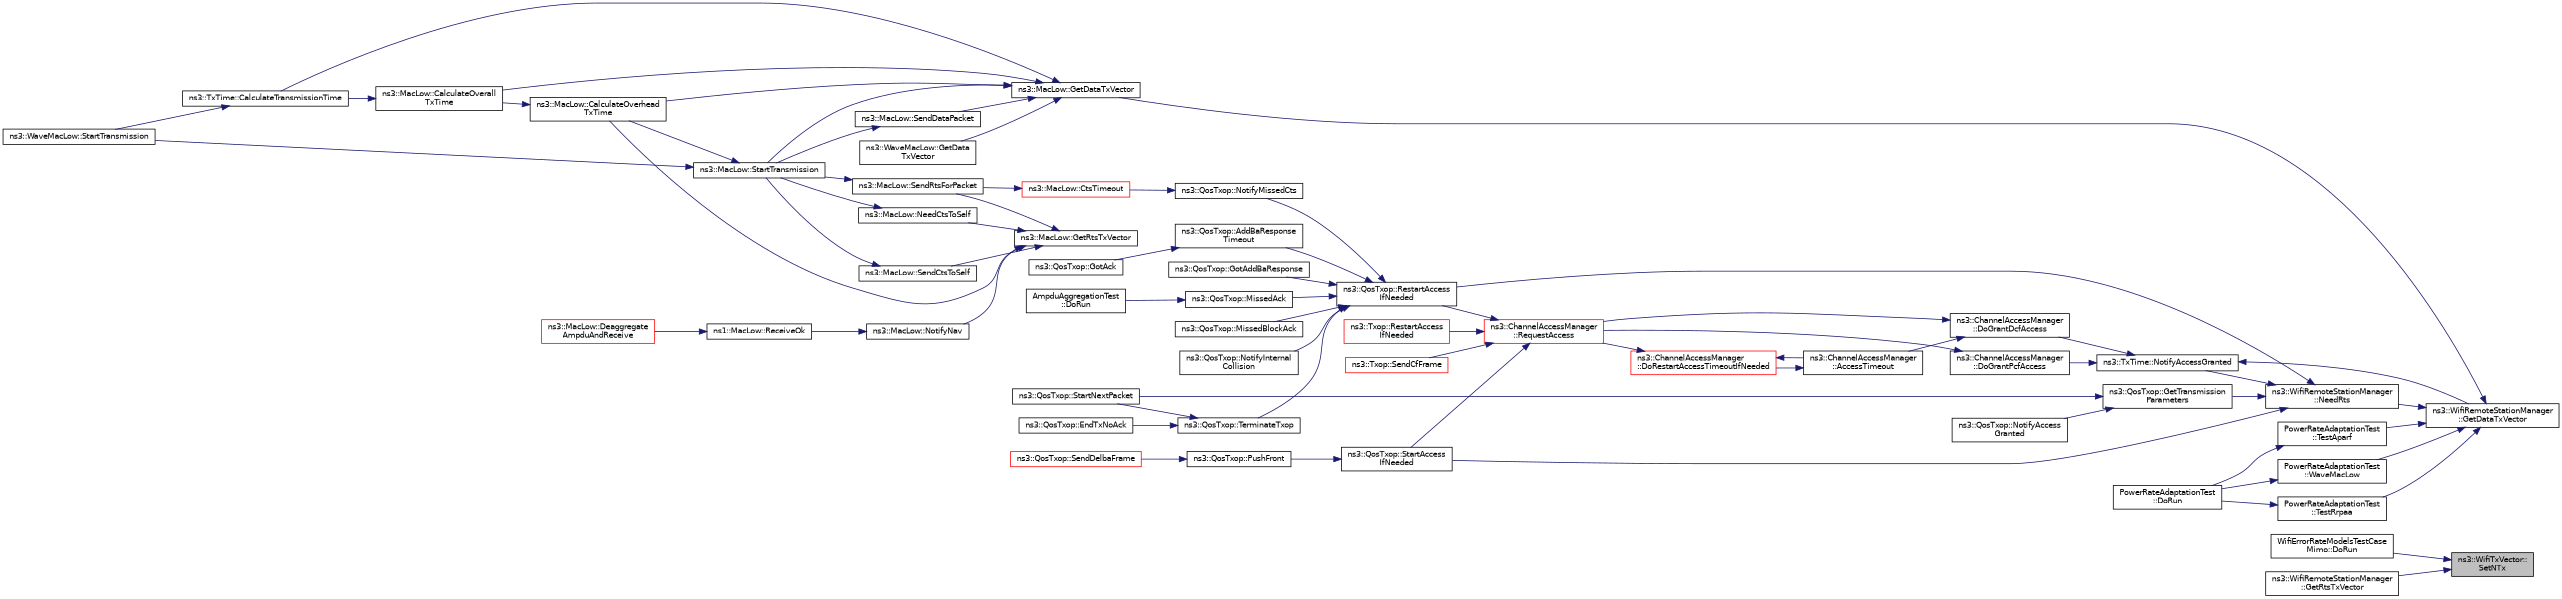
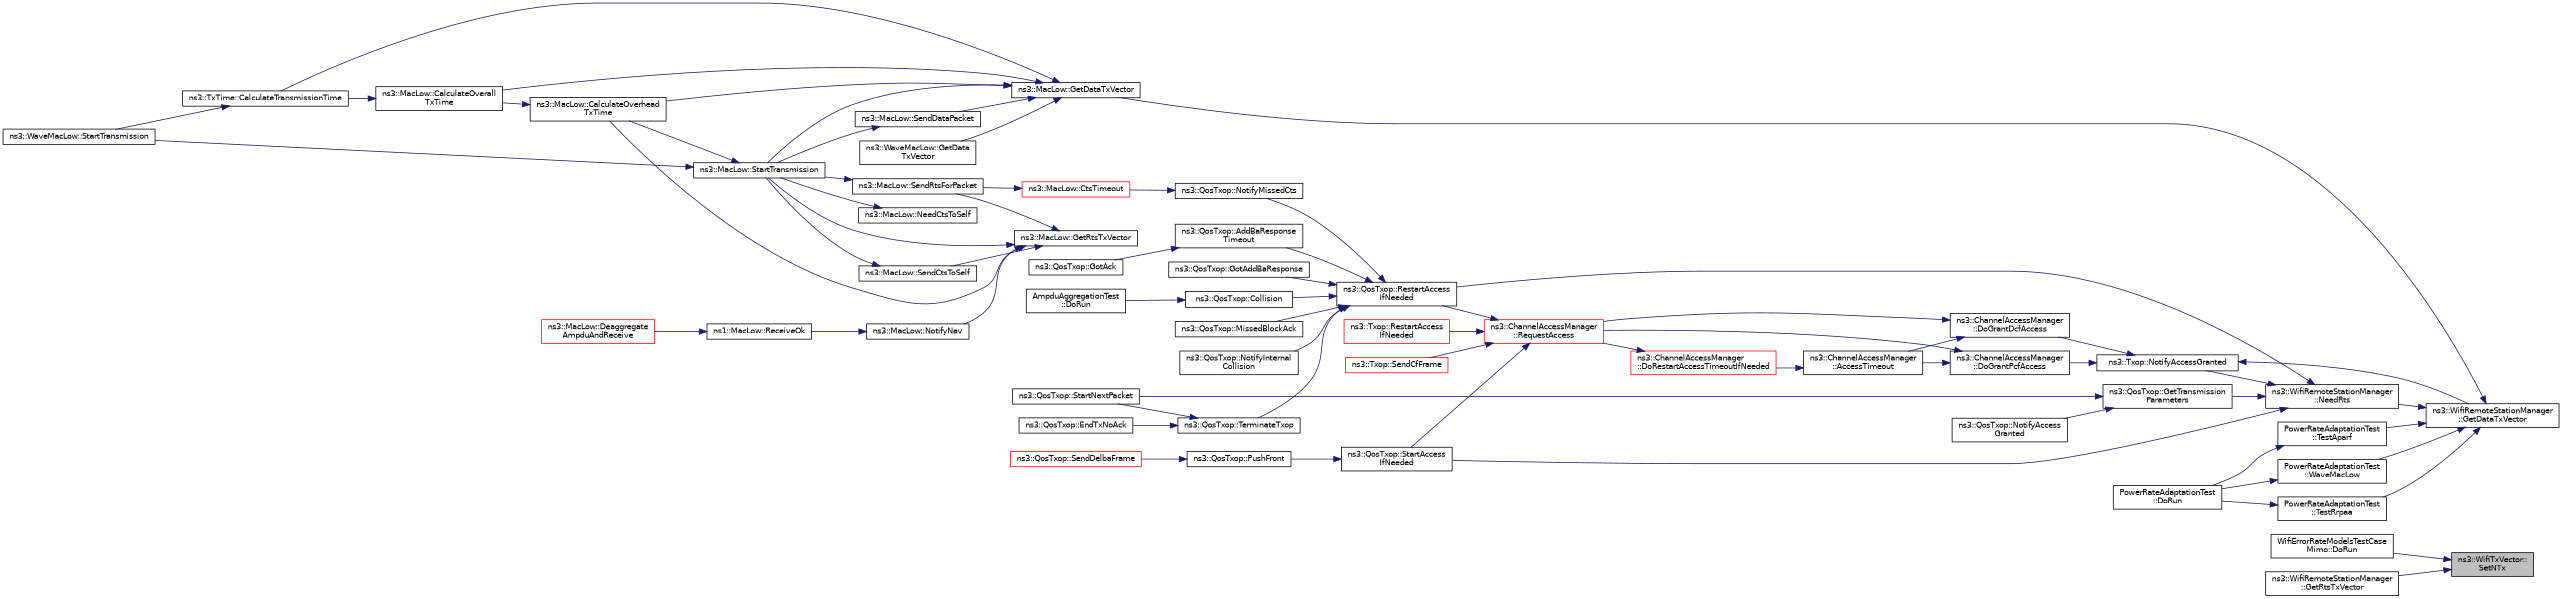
(993, 226) -> (880, 237)
(1239, 299) -> (1239, 299)
(1794, 358) -> (1933, 363)
(2168, 363) -> (2168, 363)
